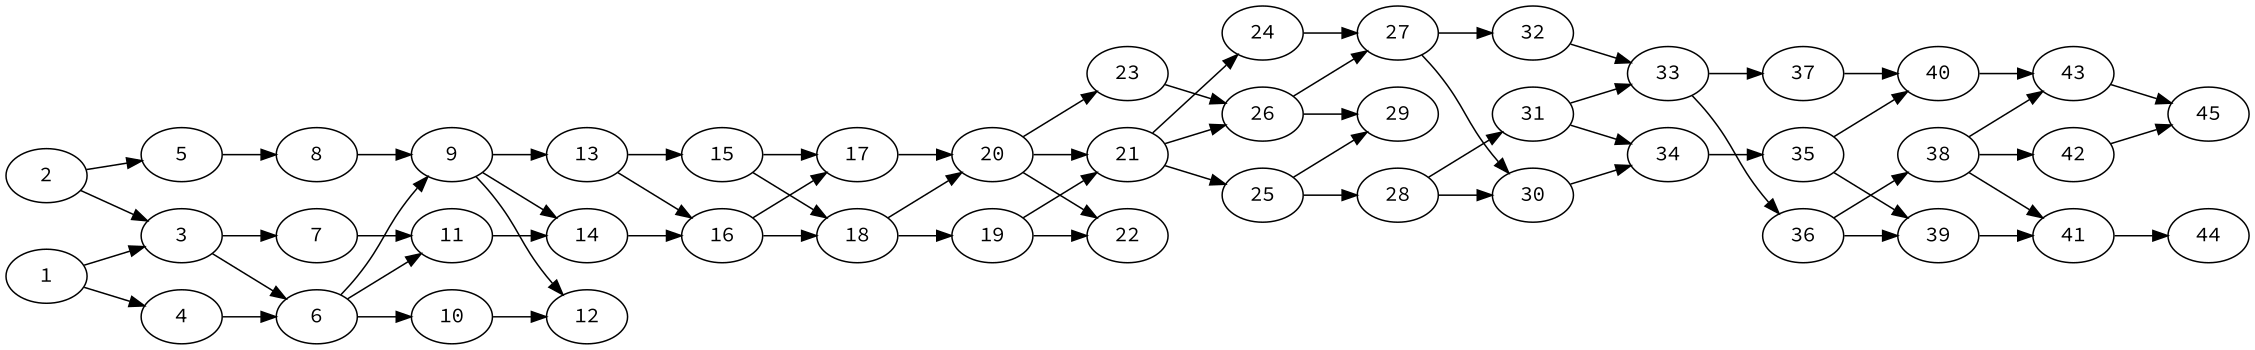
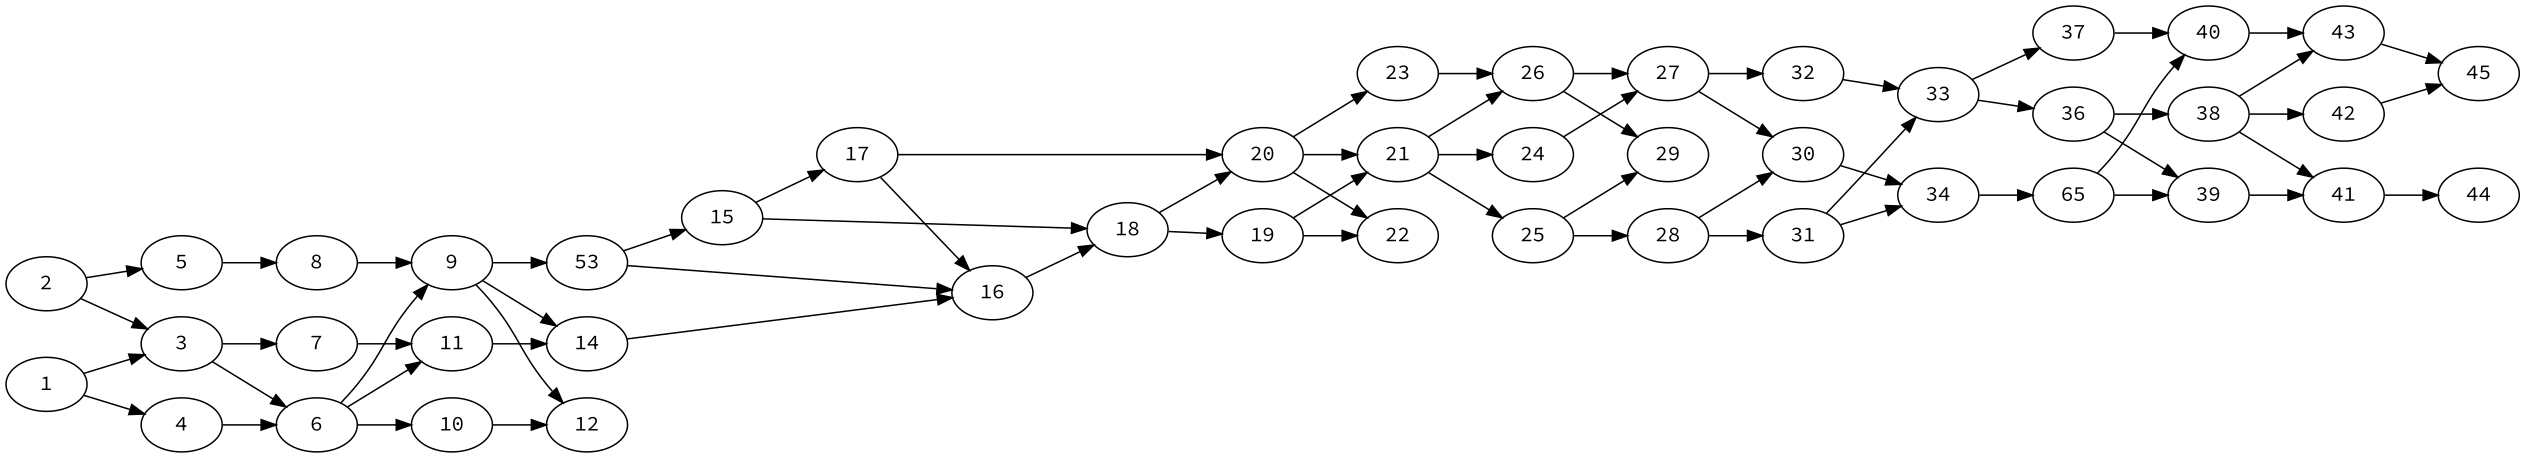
(587, 155) -> (587, 263)
(1803, 155) -> (2073, 195)
(780, 201) -> (916, 214)
